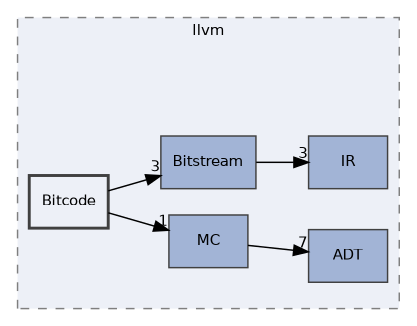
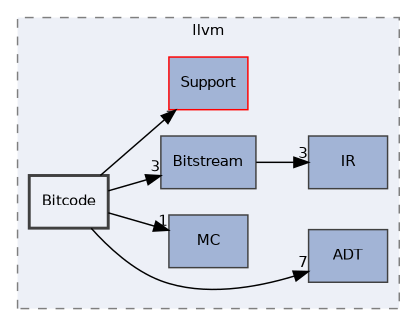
none -> (208, 83)
(271, 248) -> (184, 287)
